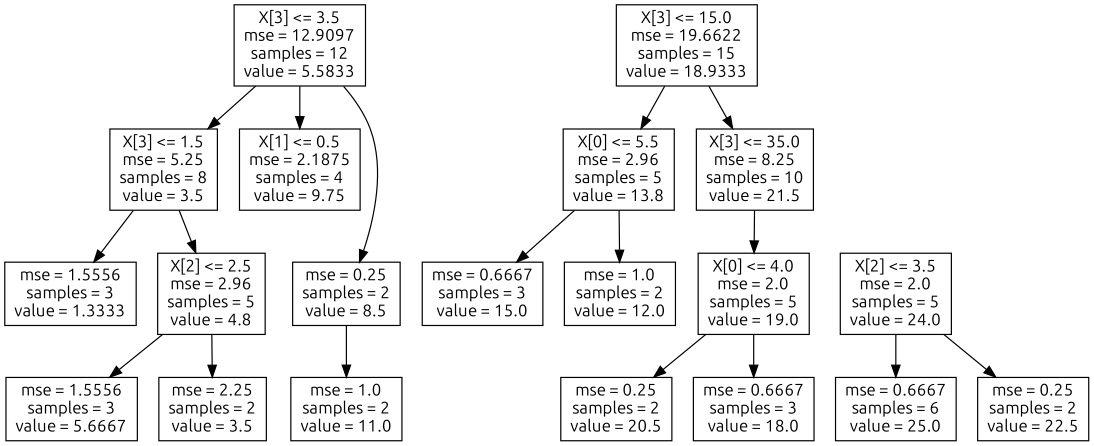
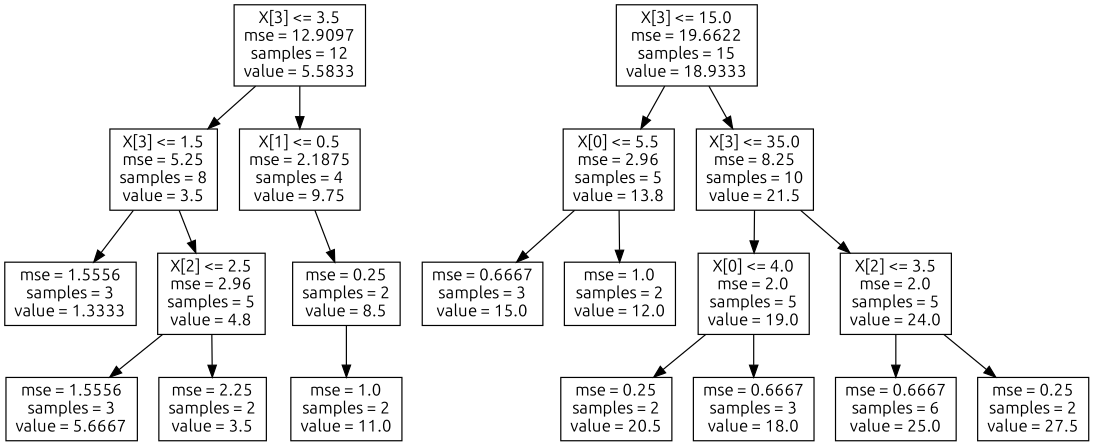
(377, 165) -> (323, 230)
none -> (821, 228)
(1033, 409) -> (1033, 409)
